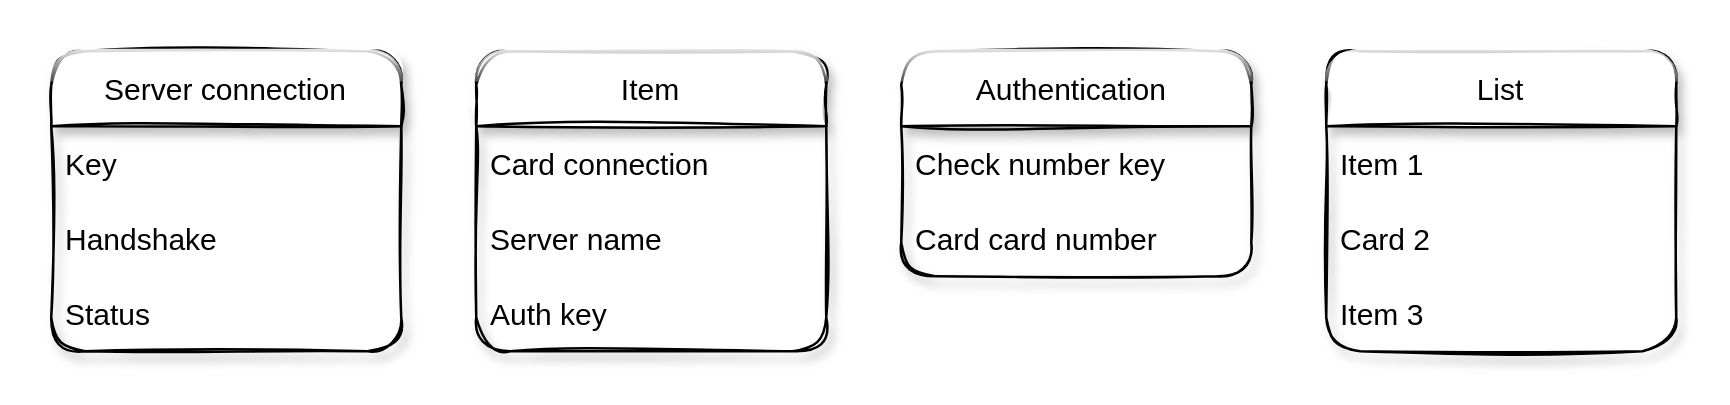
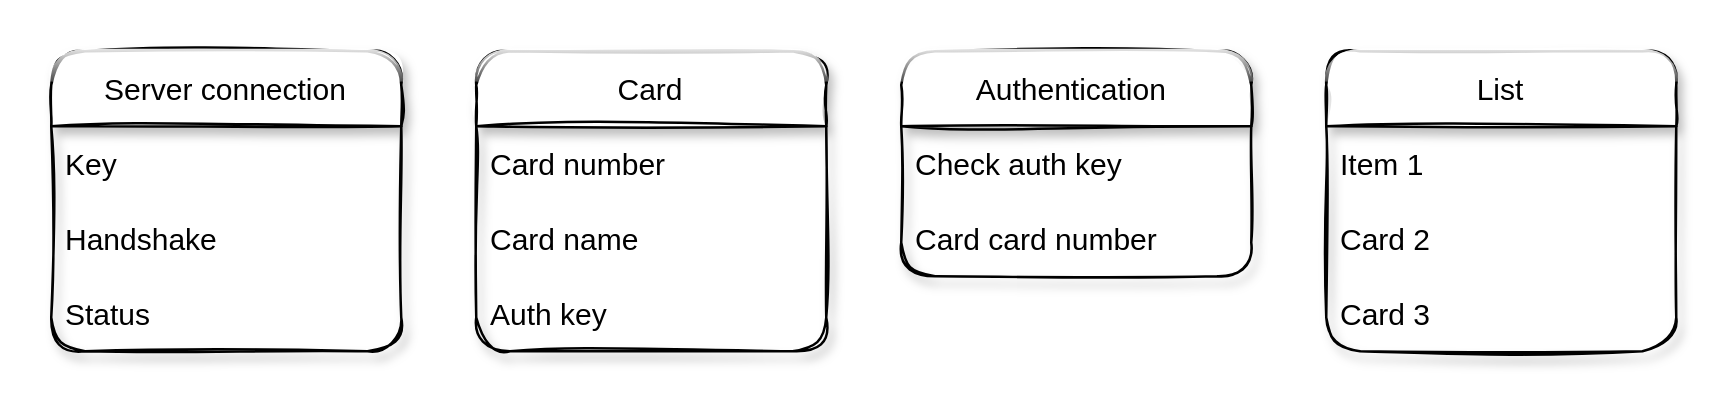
(650, 90) -> (650, 90)
(608, 165) -> (579, 165)
(1042, 165) -> (1025, 165)
(579, 240) -> (562, 240)
(1387, 315) -> (1387, 315)
